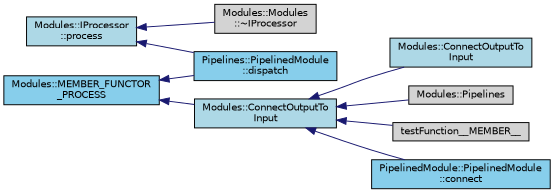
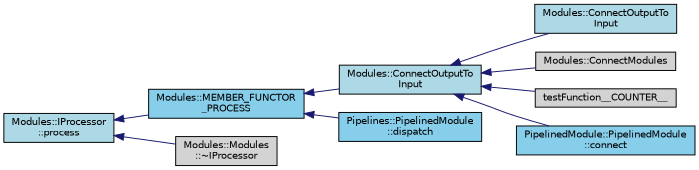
(170, 48) -> (136, 117)
(461, 95) -> (606, 61)
(461, 132) -> (606, 98)
